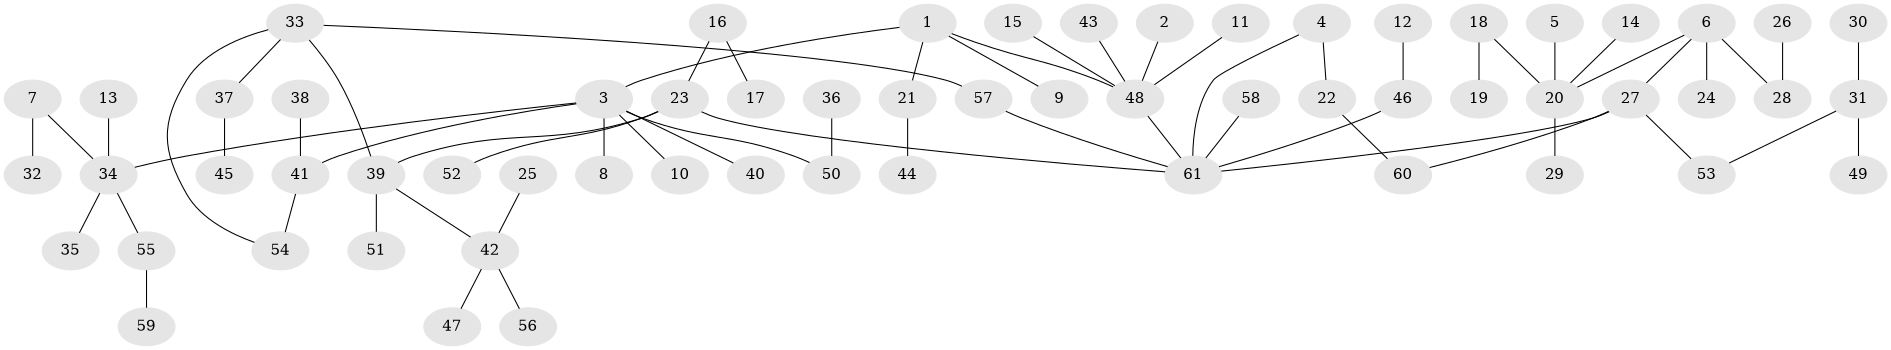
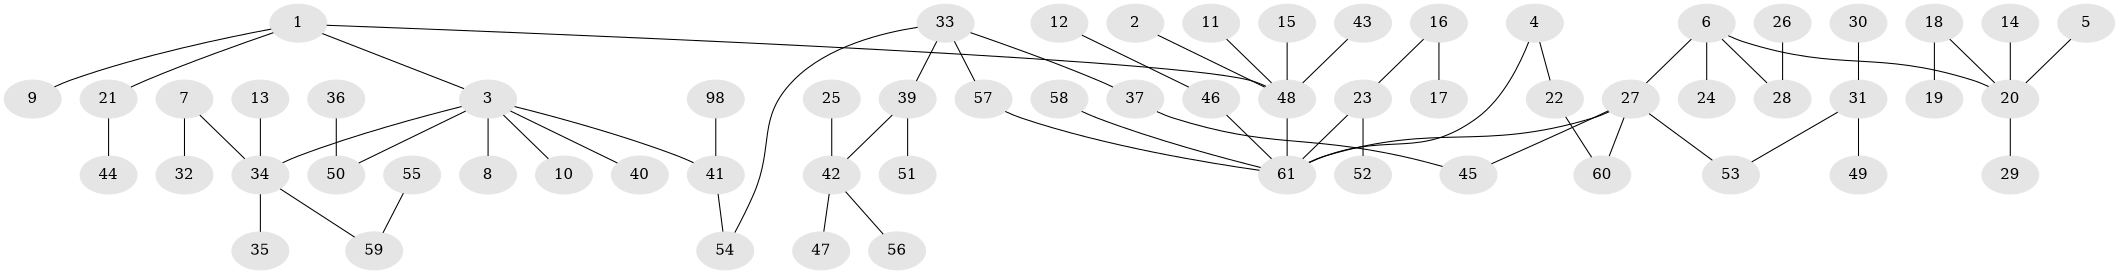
(300, 99) -> (716, 99)
(528, 137) -> none
none -> (1550, 138)
(128, 213) -> (317, 213)
